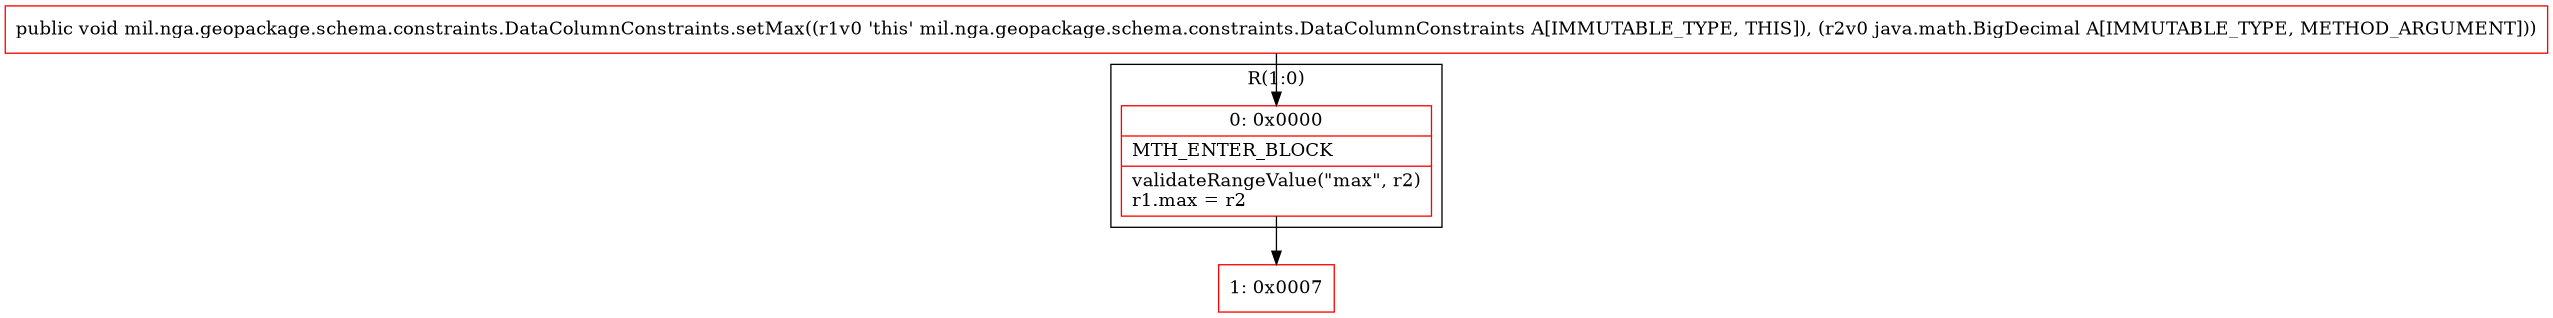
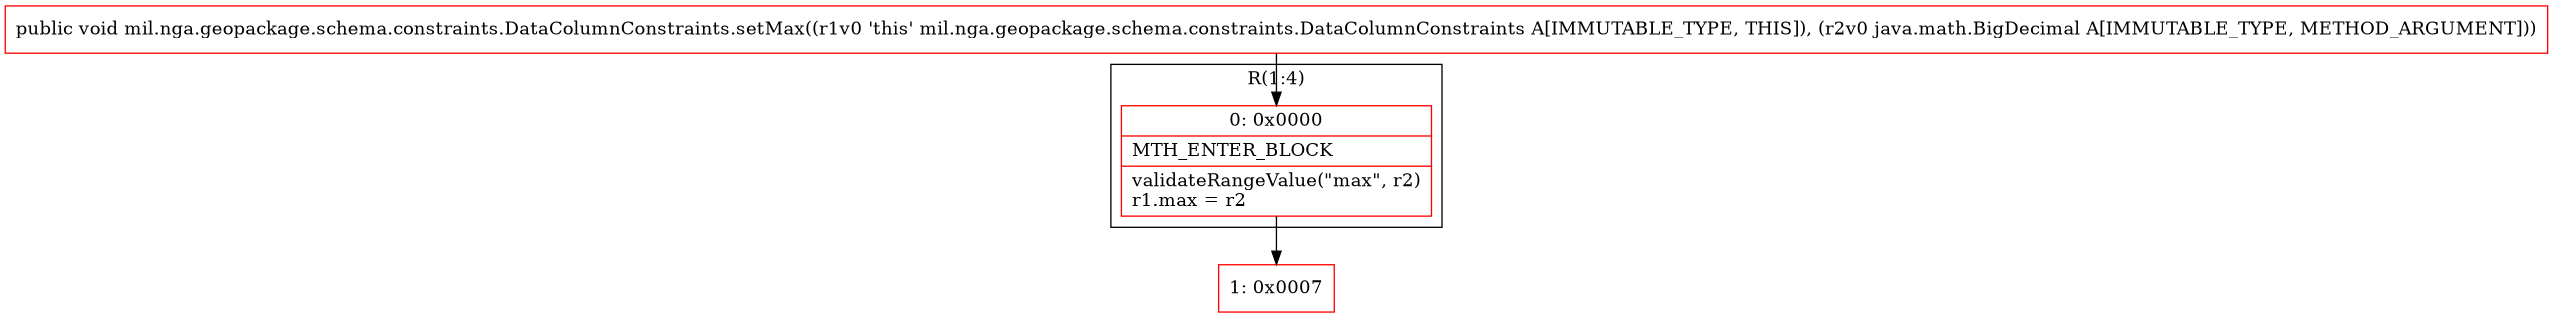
(1276, 79) -> (1276, 79)
